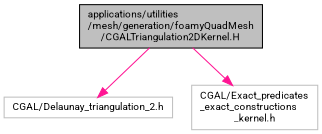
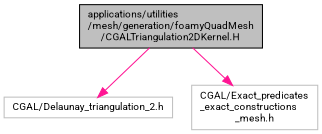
(255, 107) -> (255, 107)
